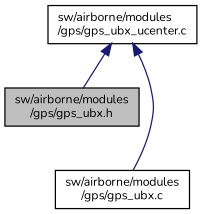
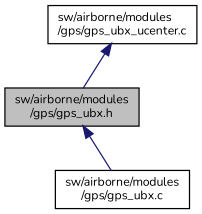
(153, 113) -> (101, 154)
